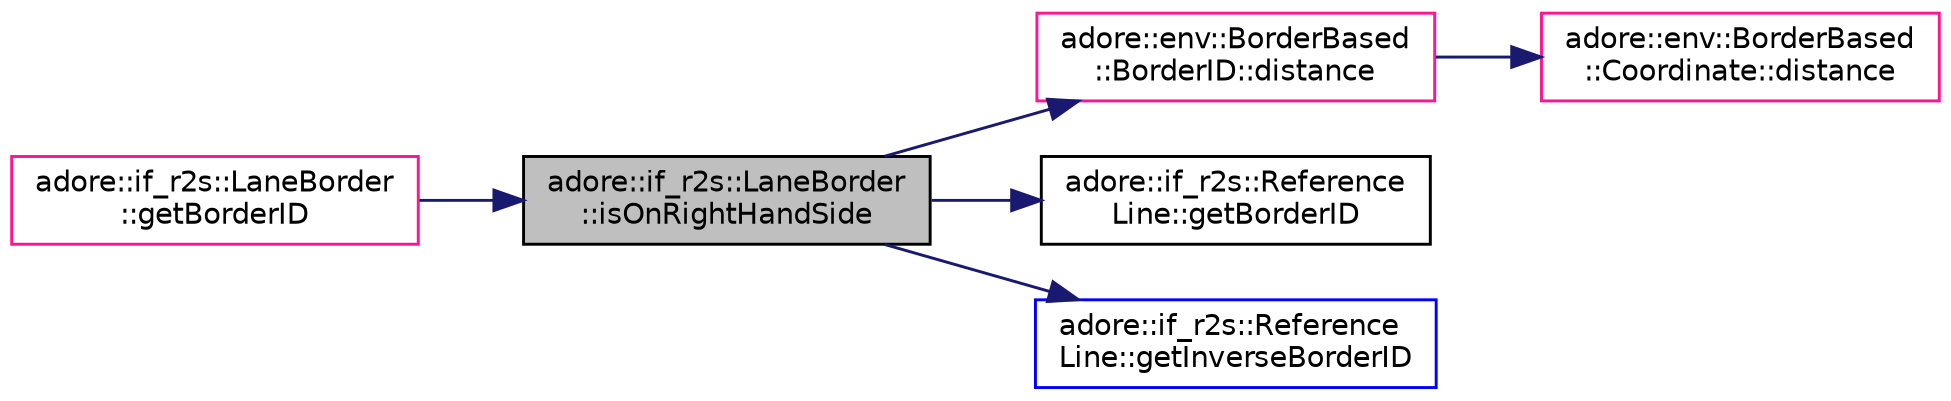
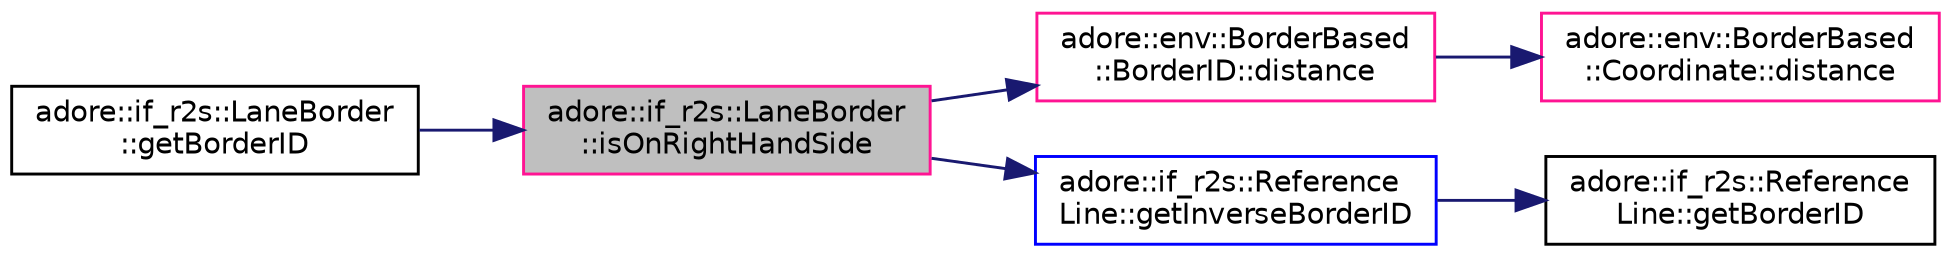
(215, 200) -> (215, 130)
(727, 200) -> (727, 130)
(971, 200) -> (1477, 200)
